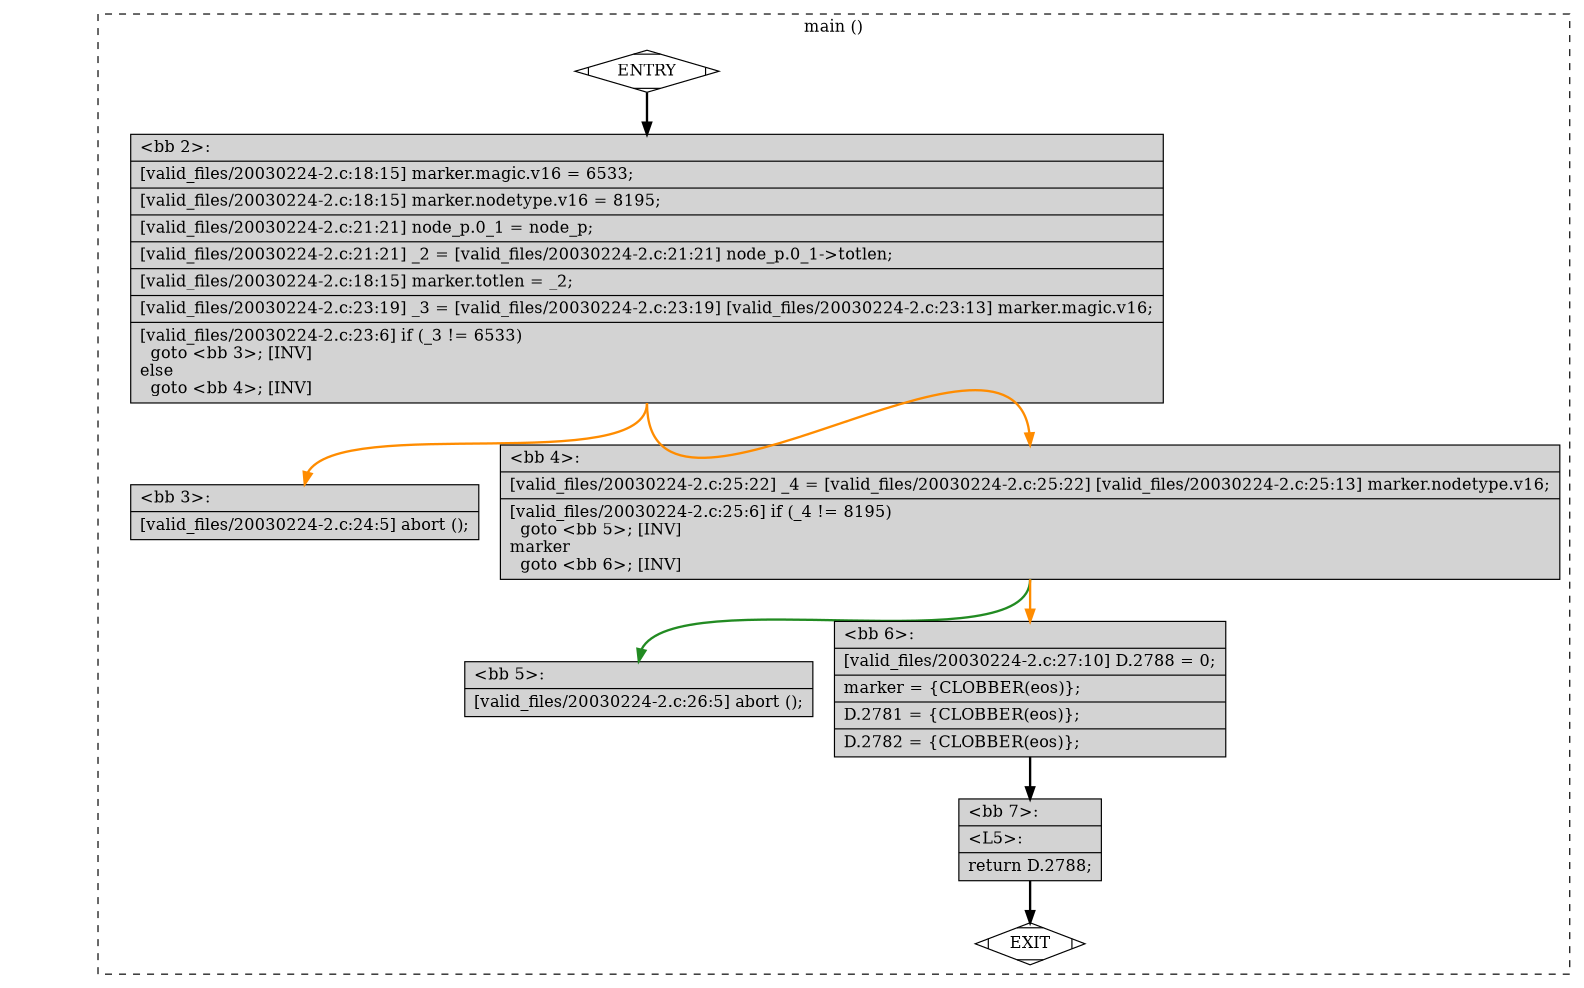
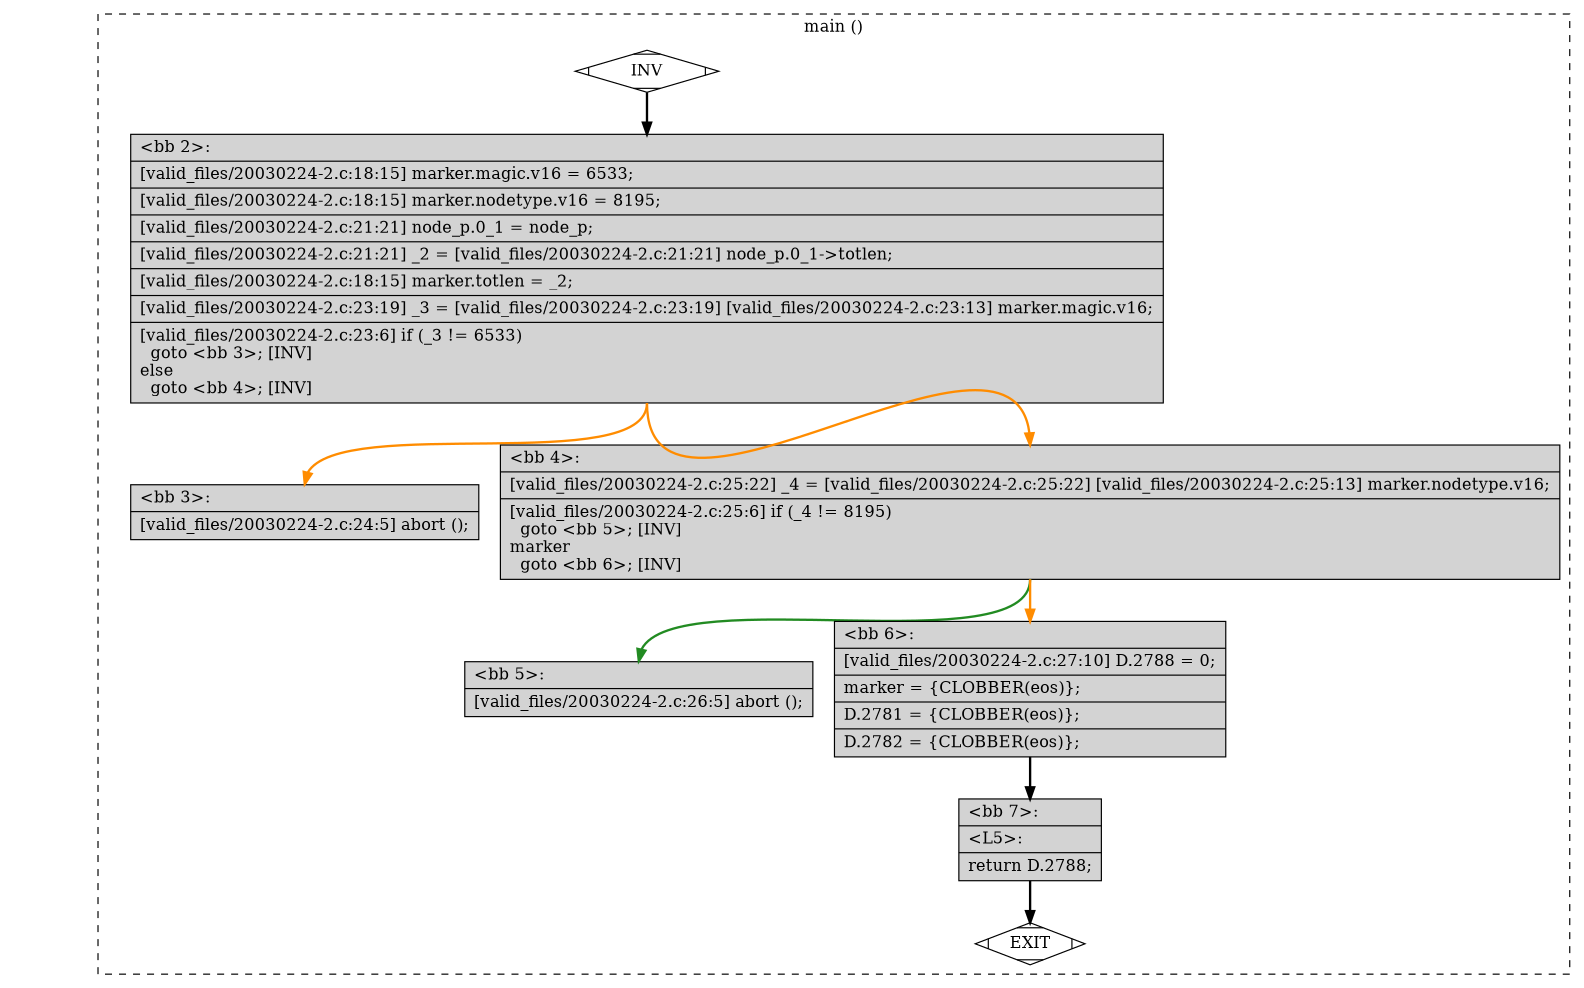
(647, 71) -> (647, 71)
